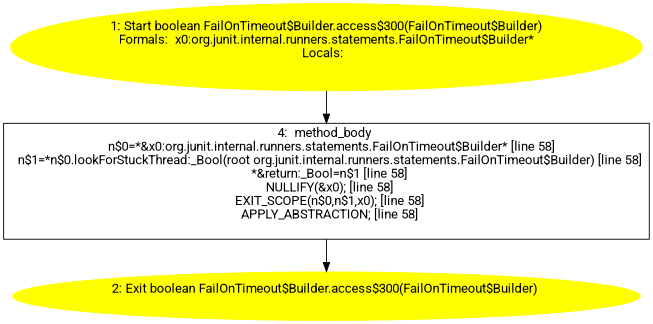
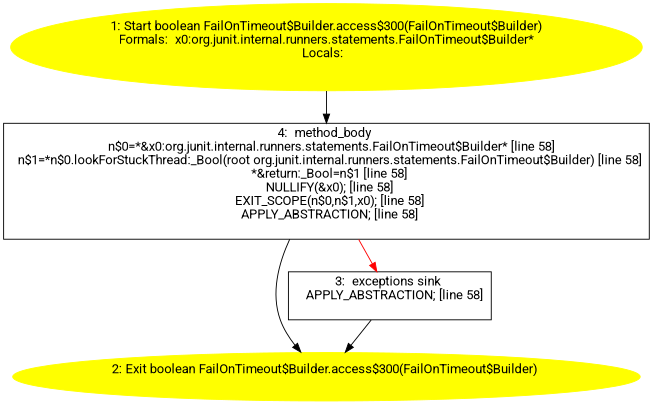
none -> (390, 296)
